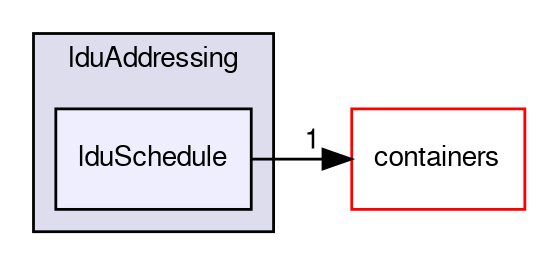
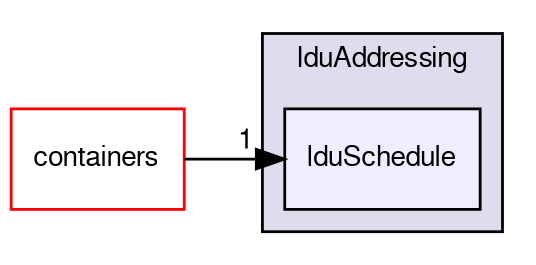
(291, 159) -> (220, 159)
